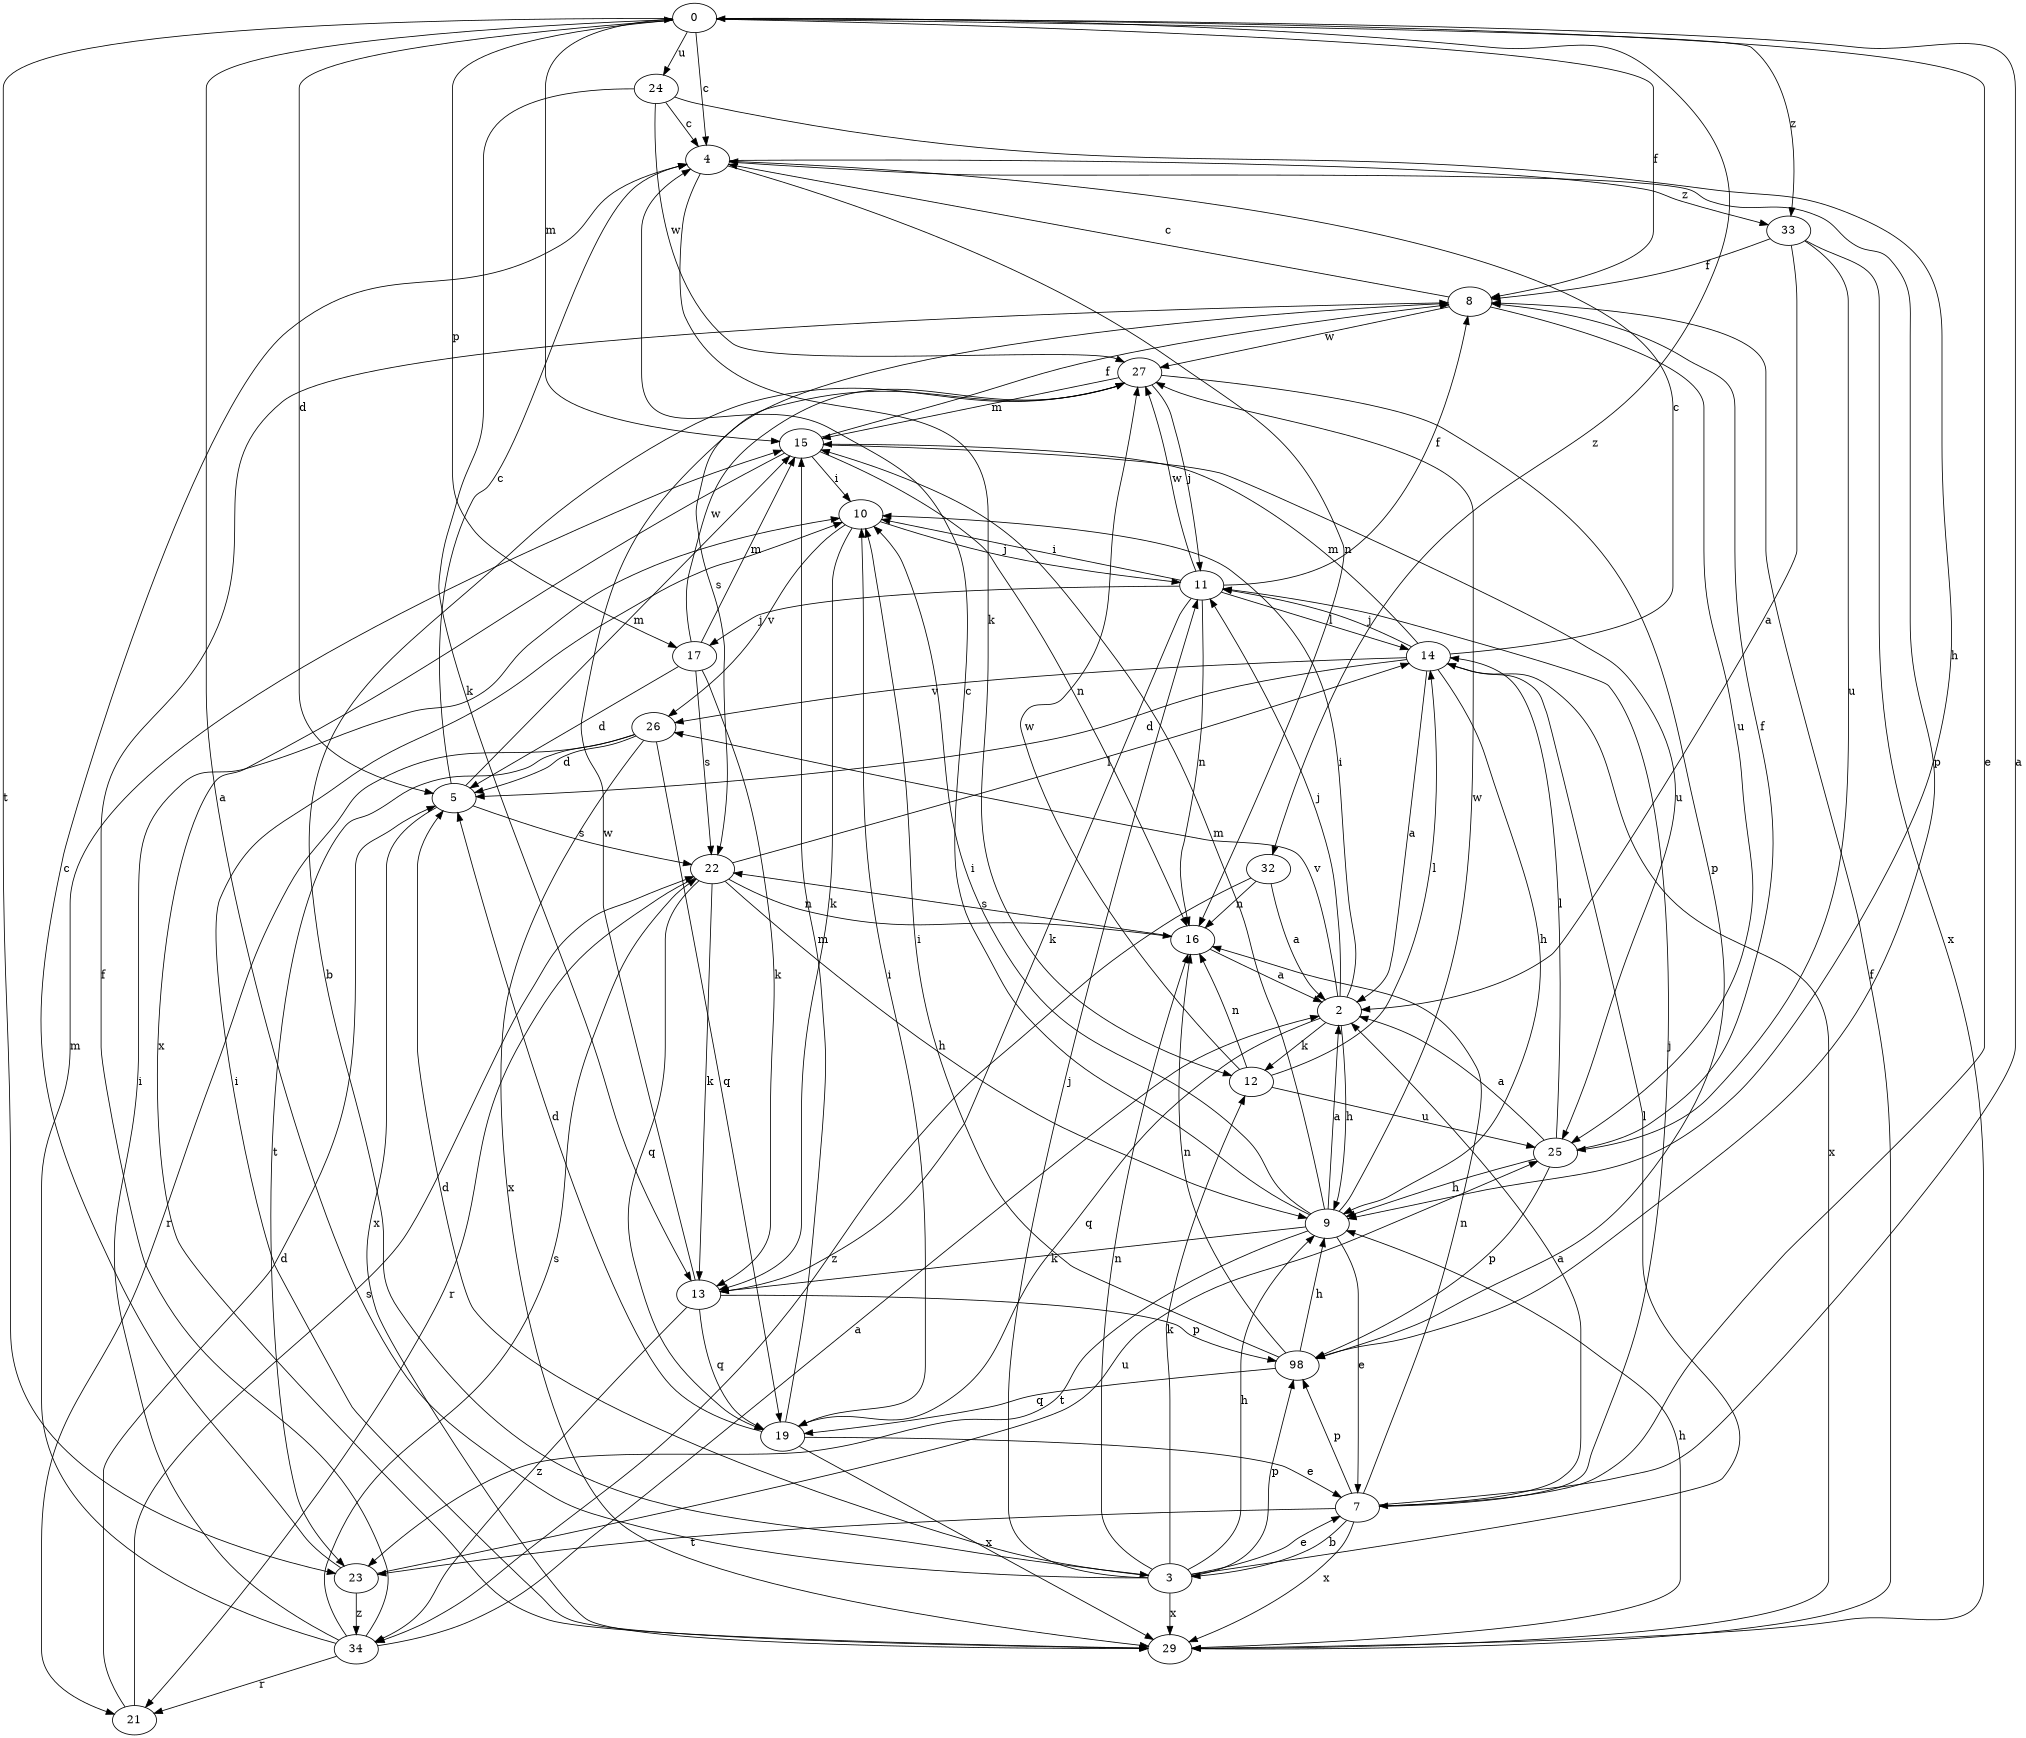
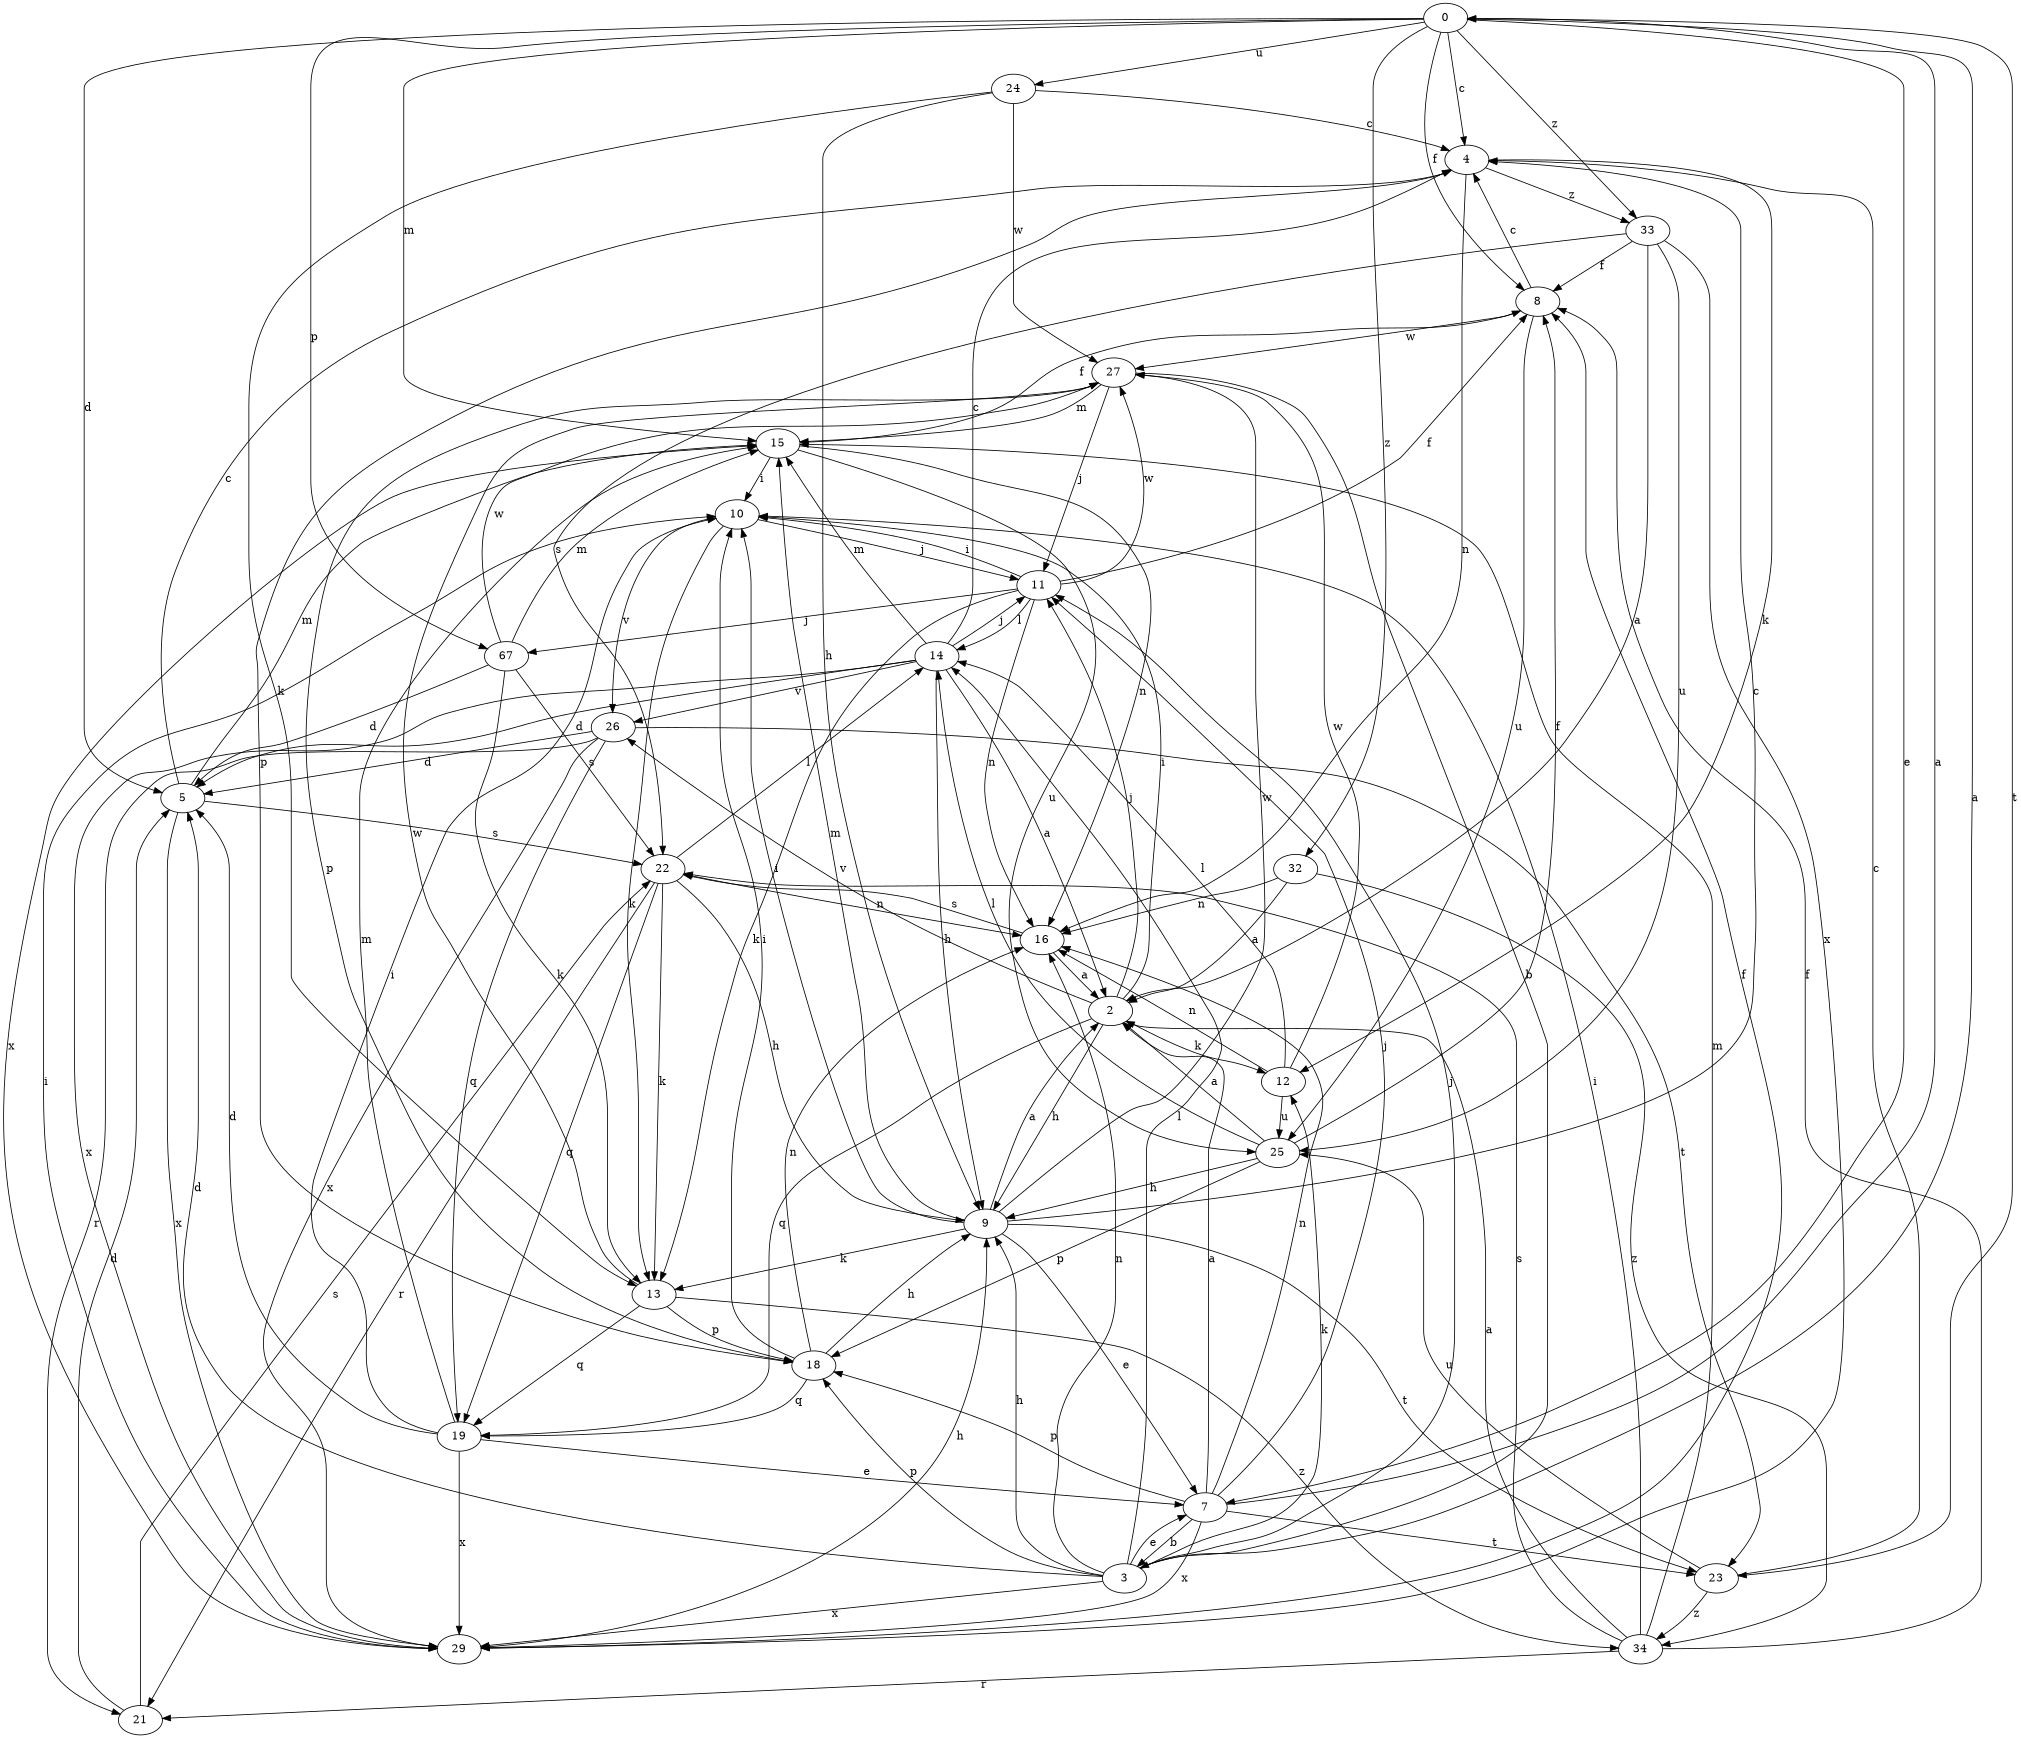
(871, 373) -> (907, 361)
(695, 656) -> (506, 656)
(1297, 1366) -> (814, 1366)
